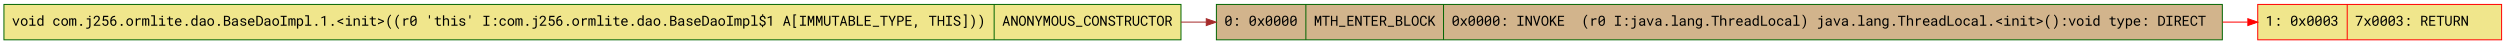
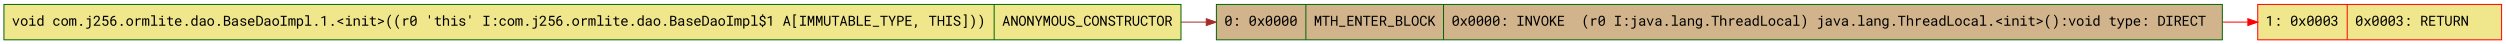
(2424, 22) -> (2424, 22)
